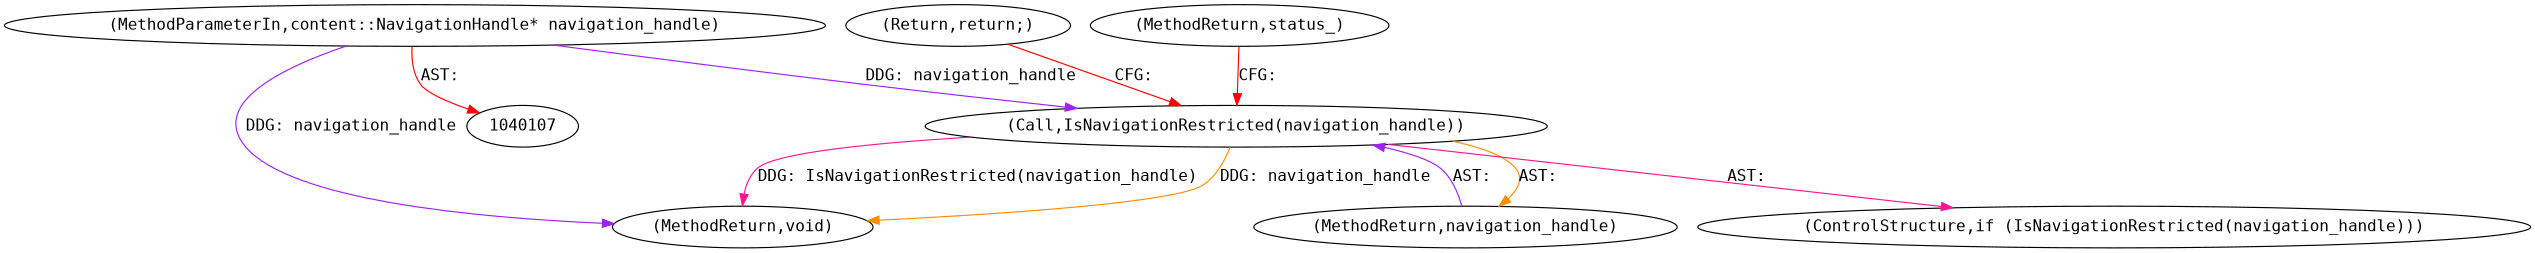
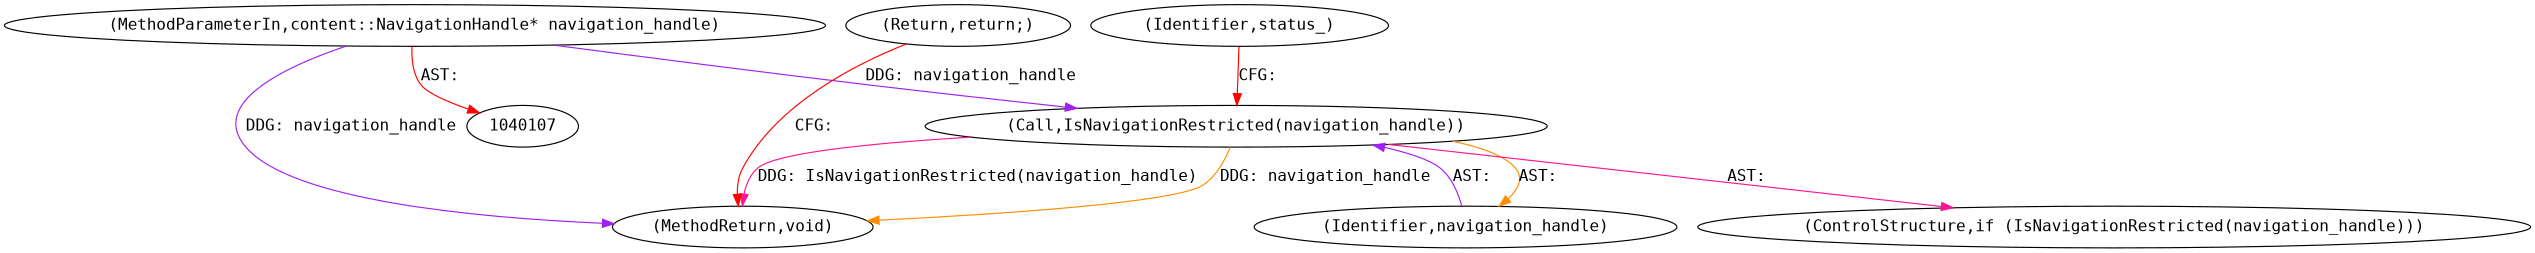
(1240, 25) -> (1240, 25)
(1089, 73) -> (803, 101)
(1466, 227) -> (1466, 227)
